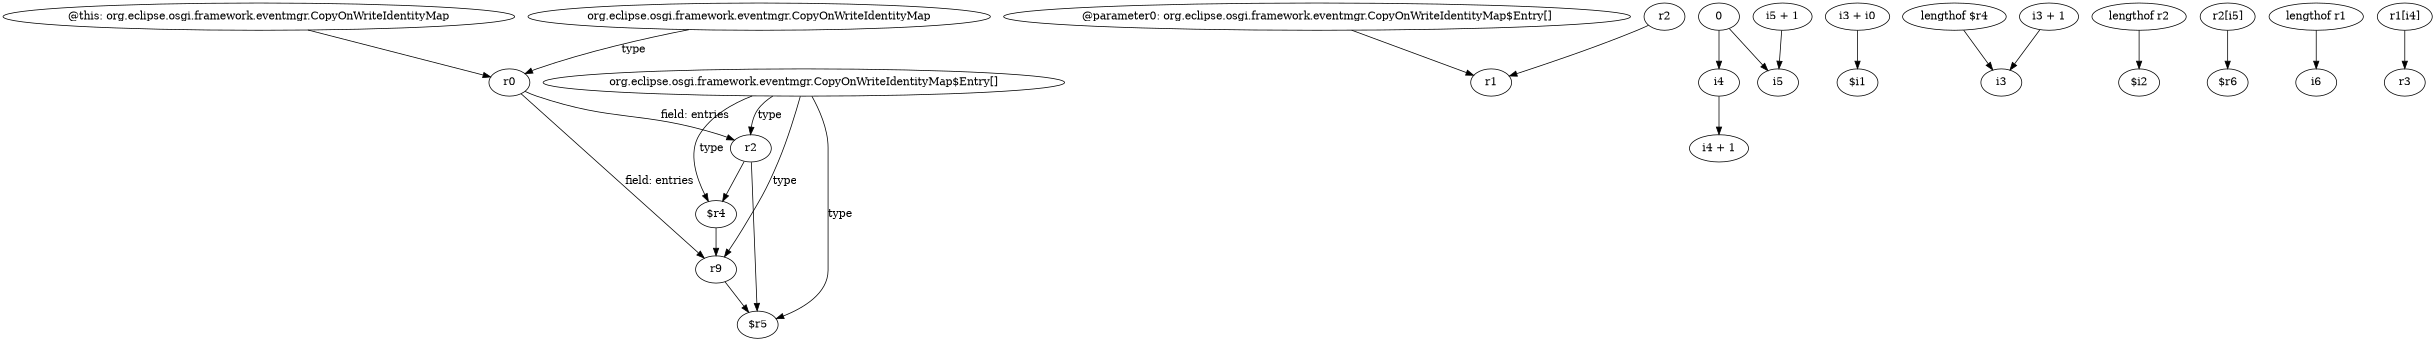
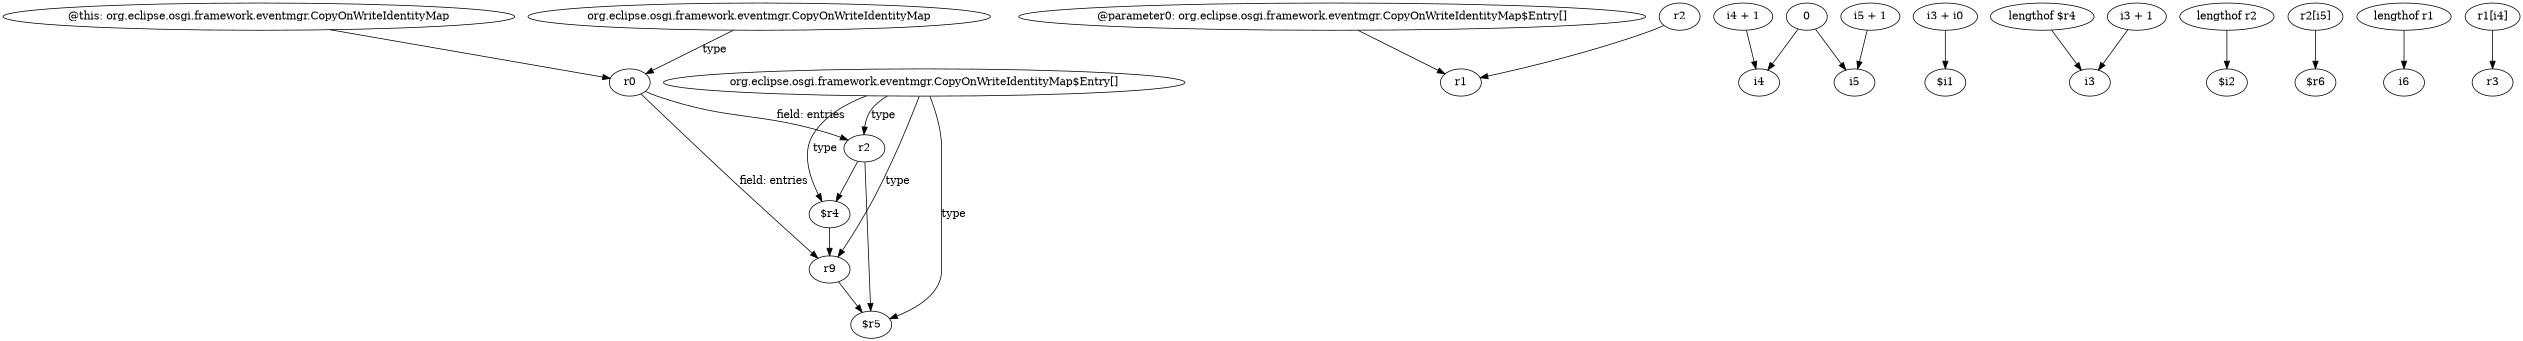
(1719, 112) -> (1750, 46)
